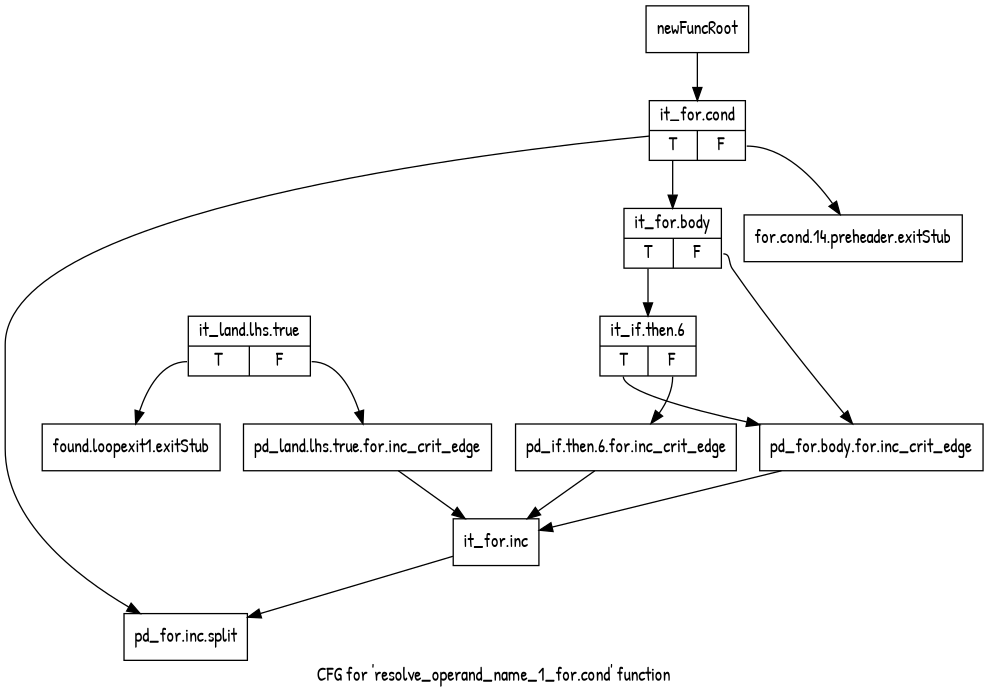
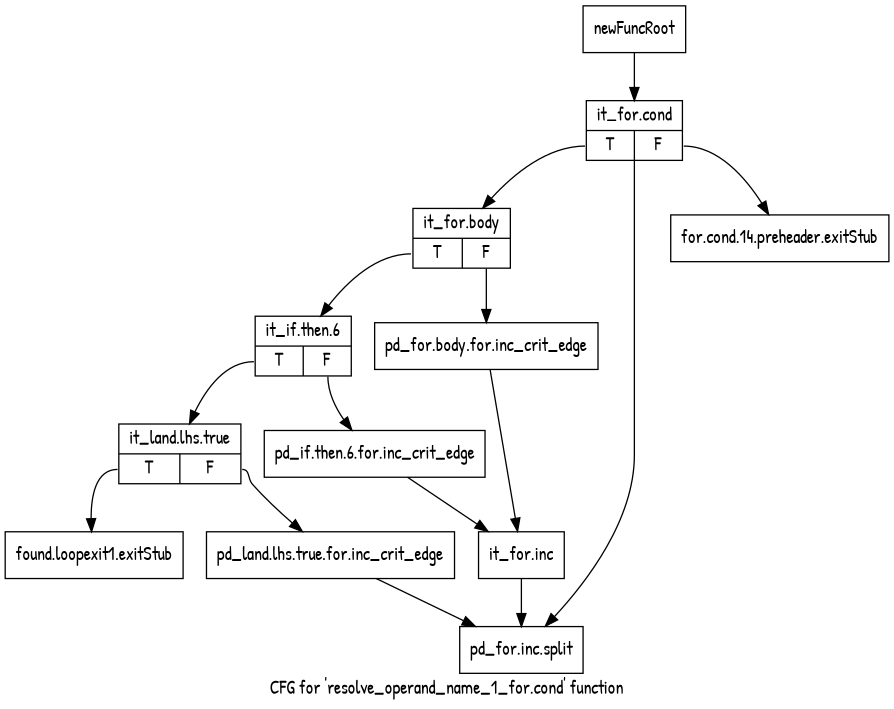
(682, 406) -> (218, 378)
(426, 491) -> (420, 600)
